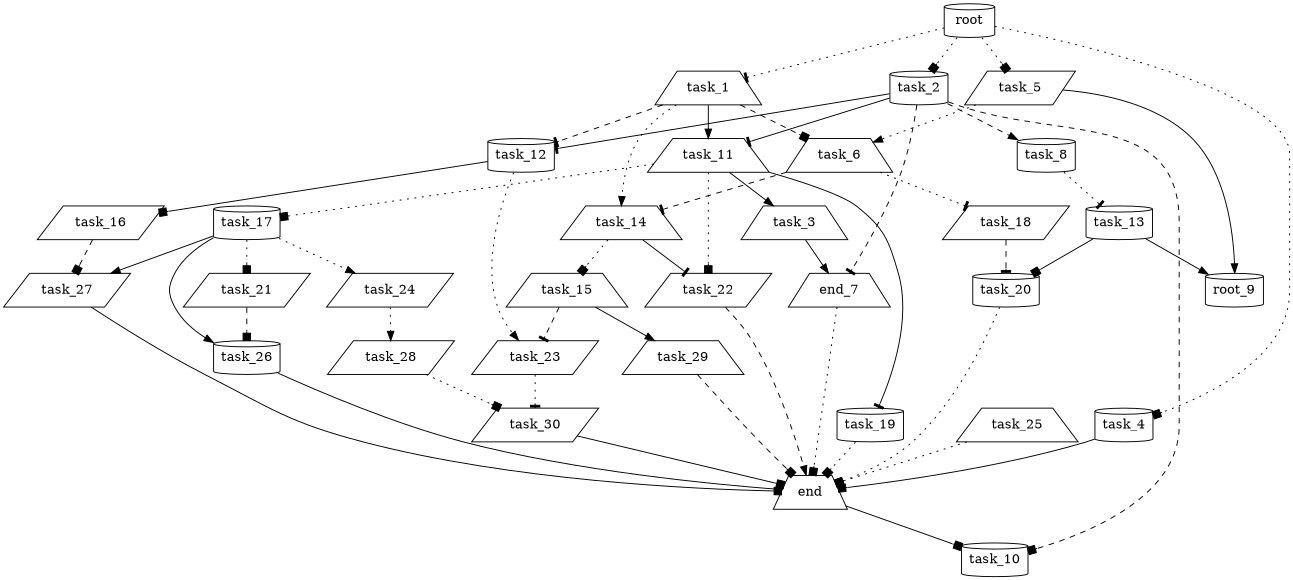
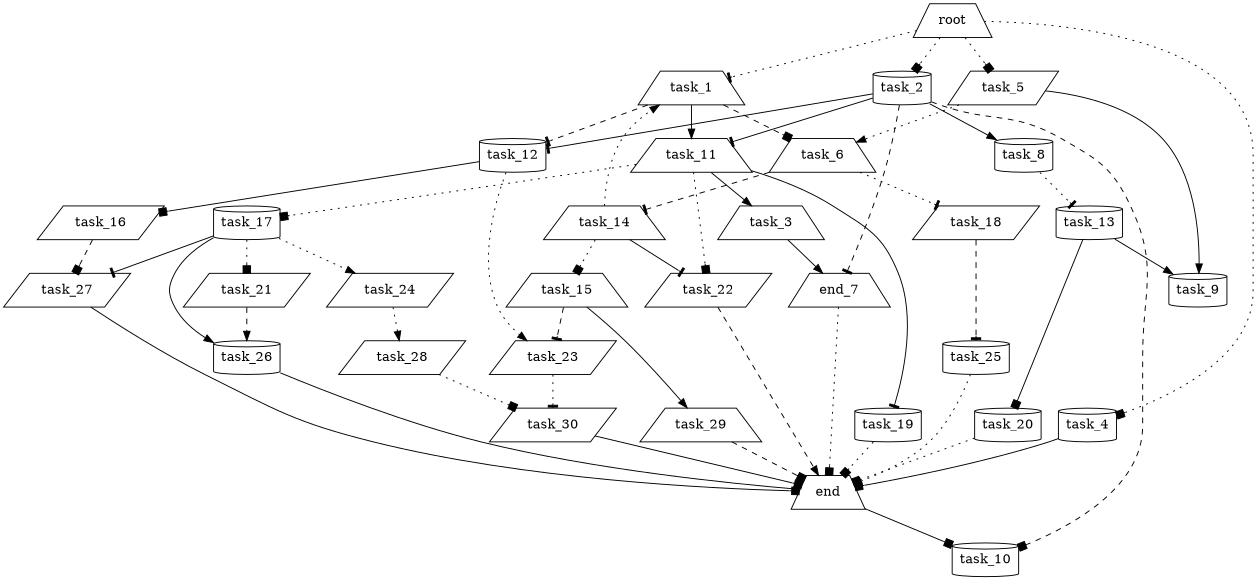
(970, 21) -> (953, 21)
(978, 120) -> (959, 120)
(636, 143) -> (615, 152)
(167, 253) -> (164, 254)
(1006, 254) -> (976, 288)
(1234, 290) -> (1198, 290)
(247, 319) -> (247, 319)
(1017, 425) -> (976, 358)
